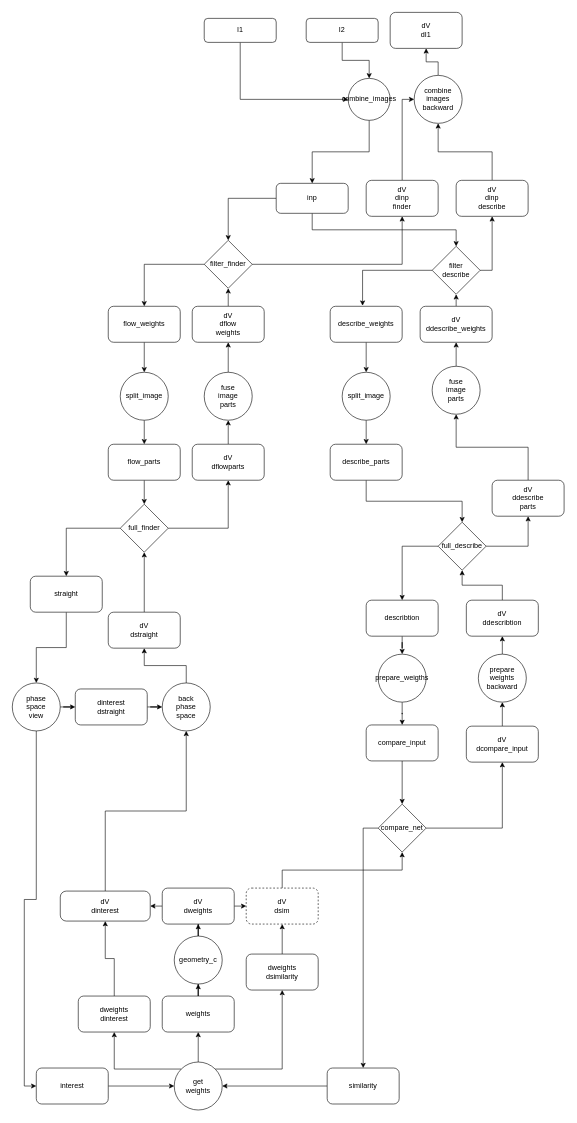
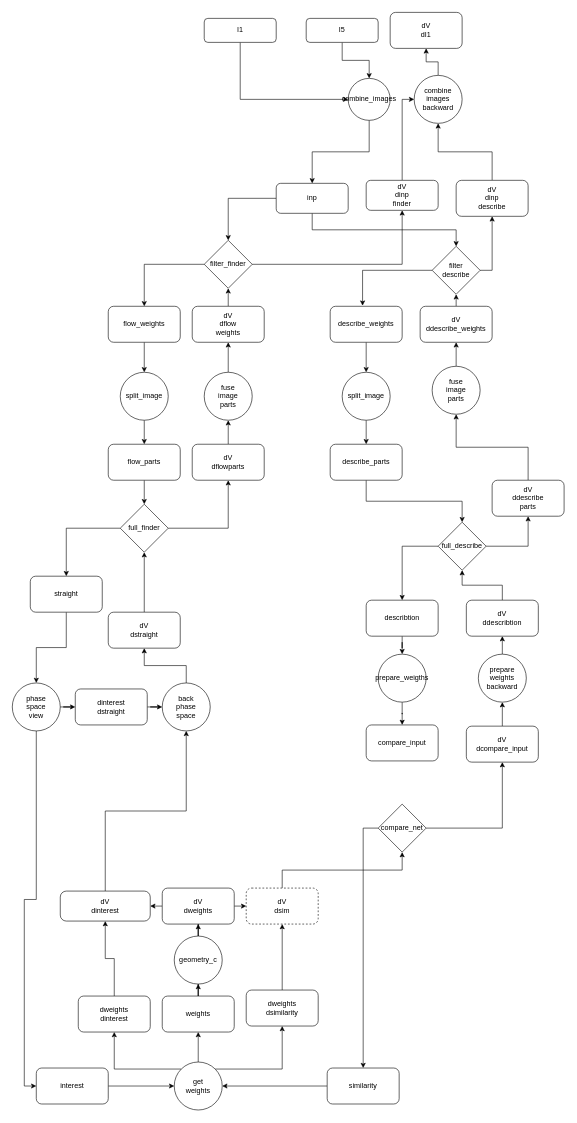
(342, 30) -> (342, 30)
(402, 198) -> (402, 195)
(402, 798) -> none
(282, 972) -> (282, 1008)
